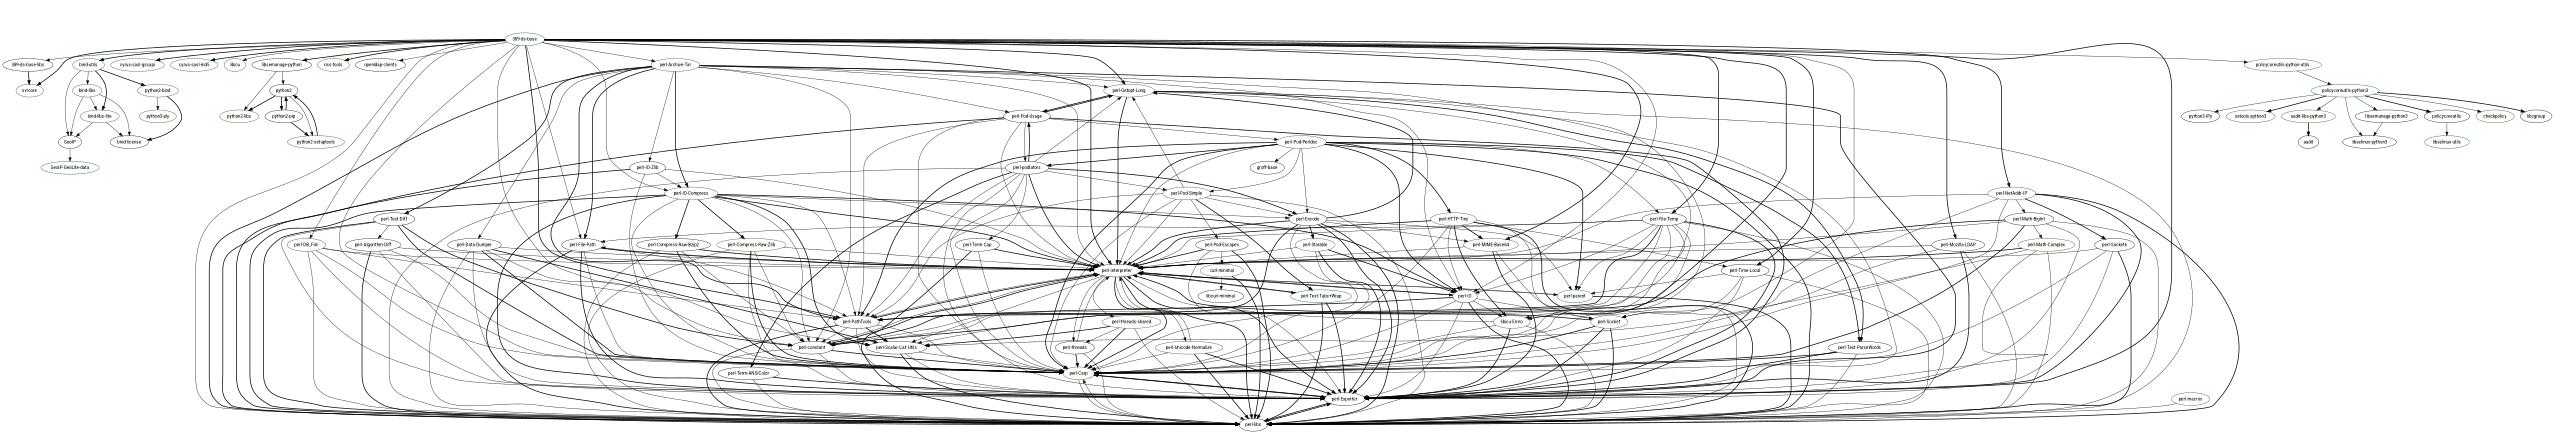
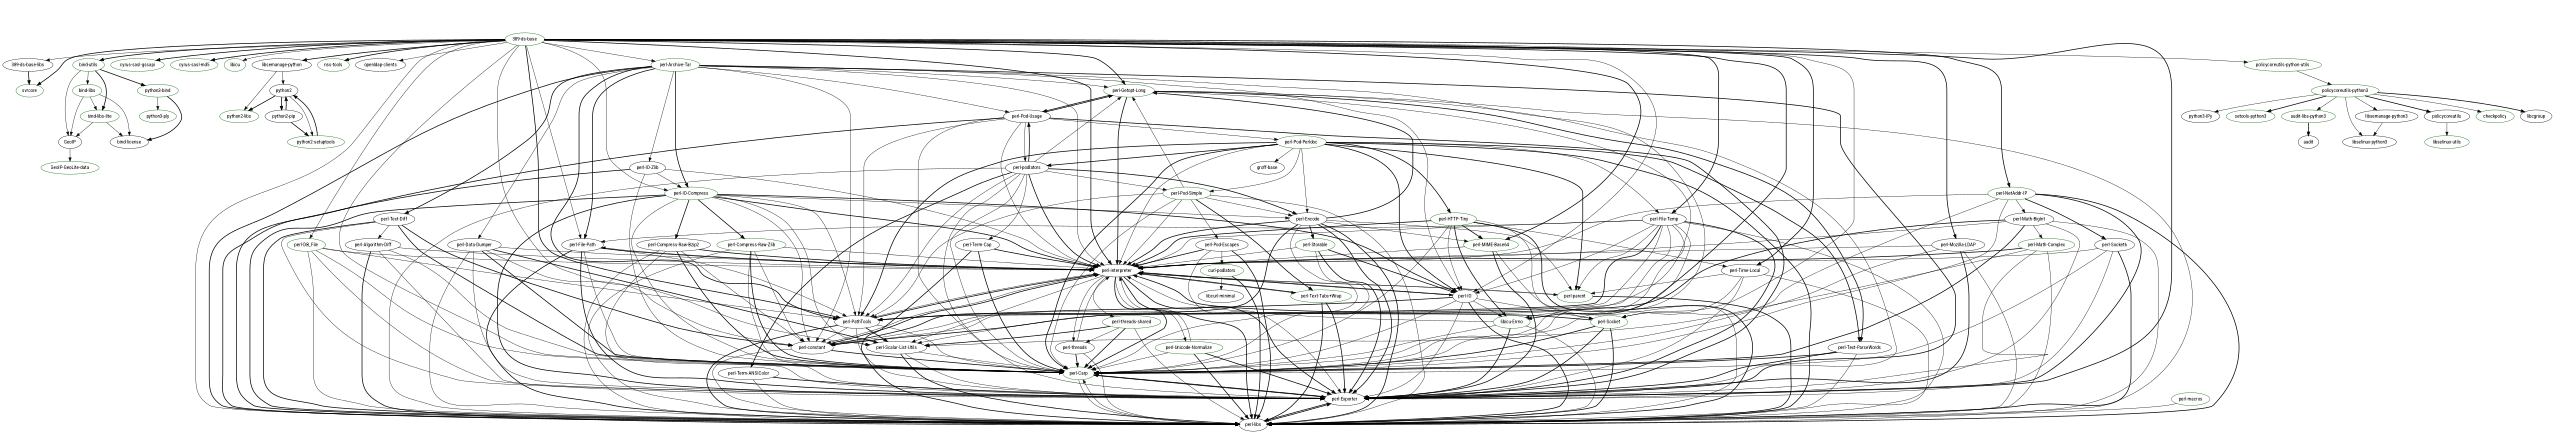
(807, 256) -> (807, 256)
(1222, 271) -> (1222, 271)
(1003, 323) -> (1003, 323)
(1065, 395) -> (798, 376)
